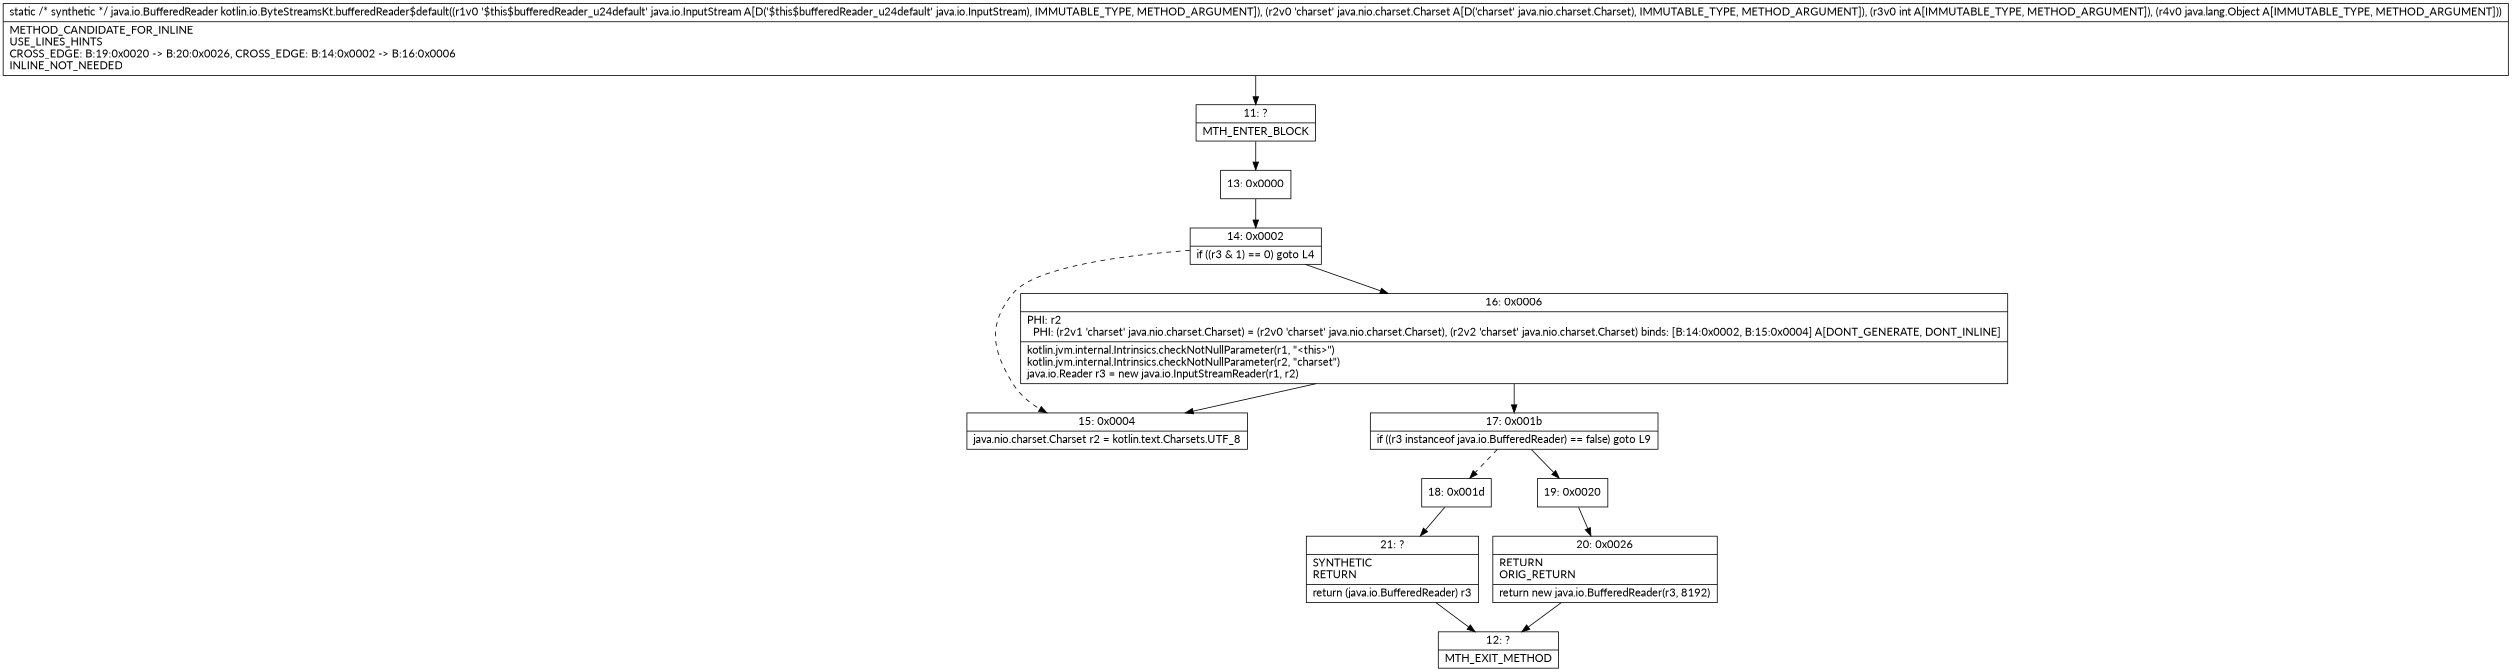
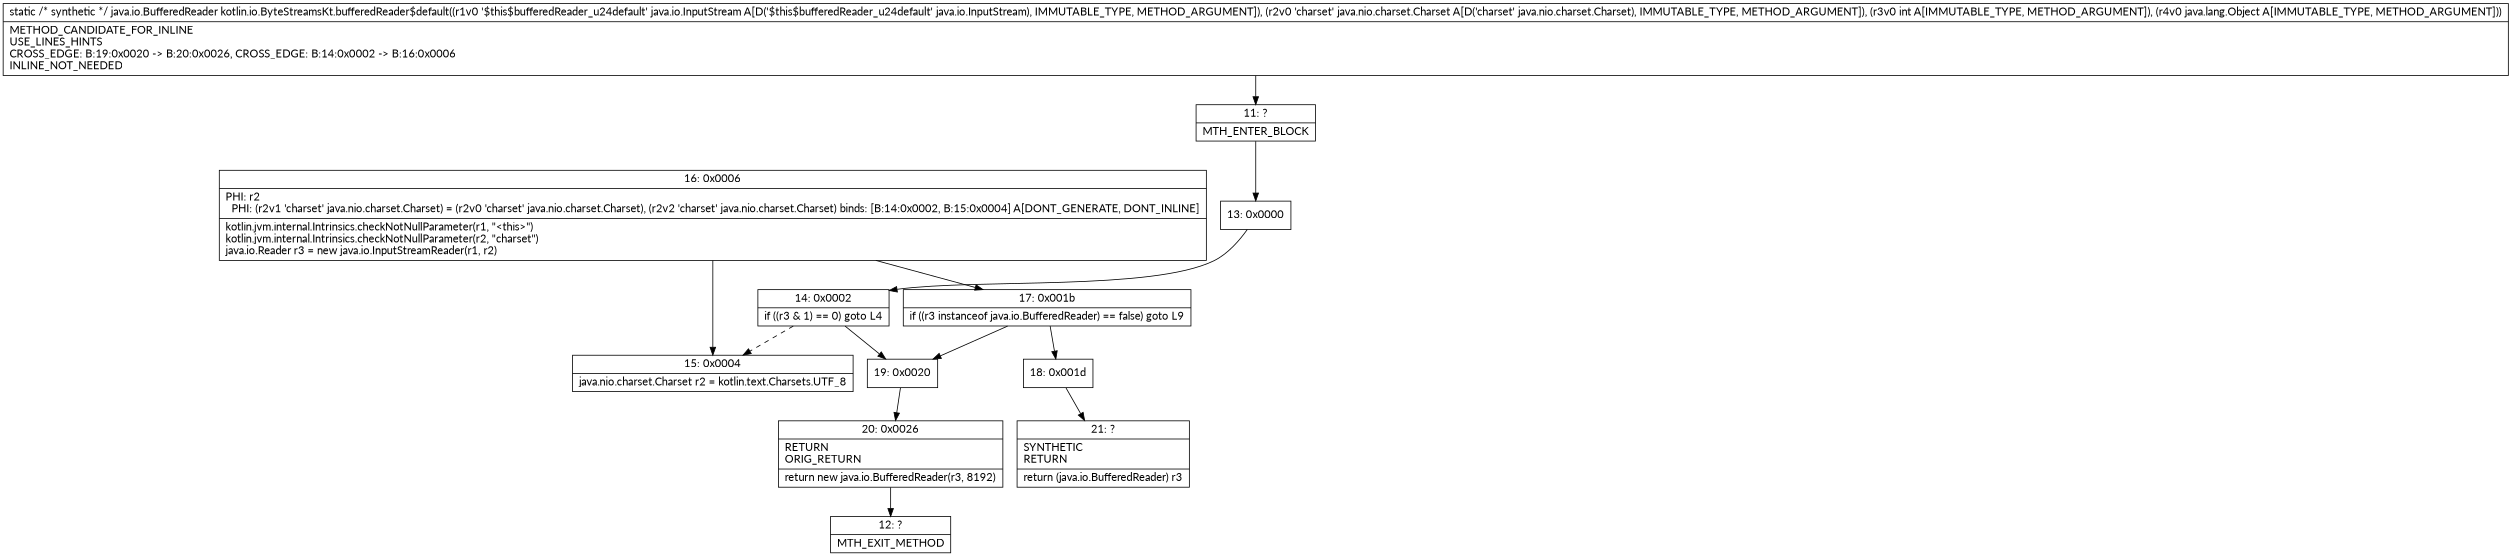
(1343, 278) -> (862, 340)
(1486, 461) -> (1052, 339)
(1452, 615) -> none
